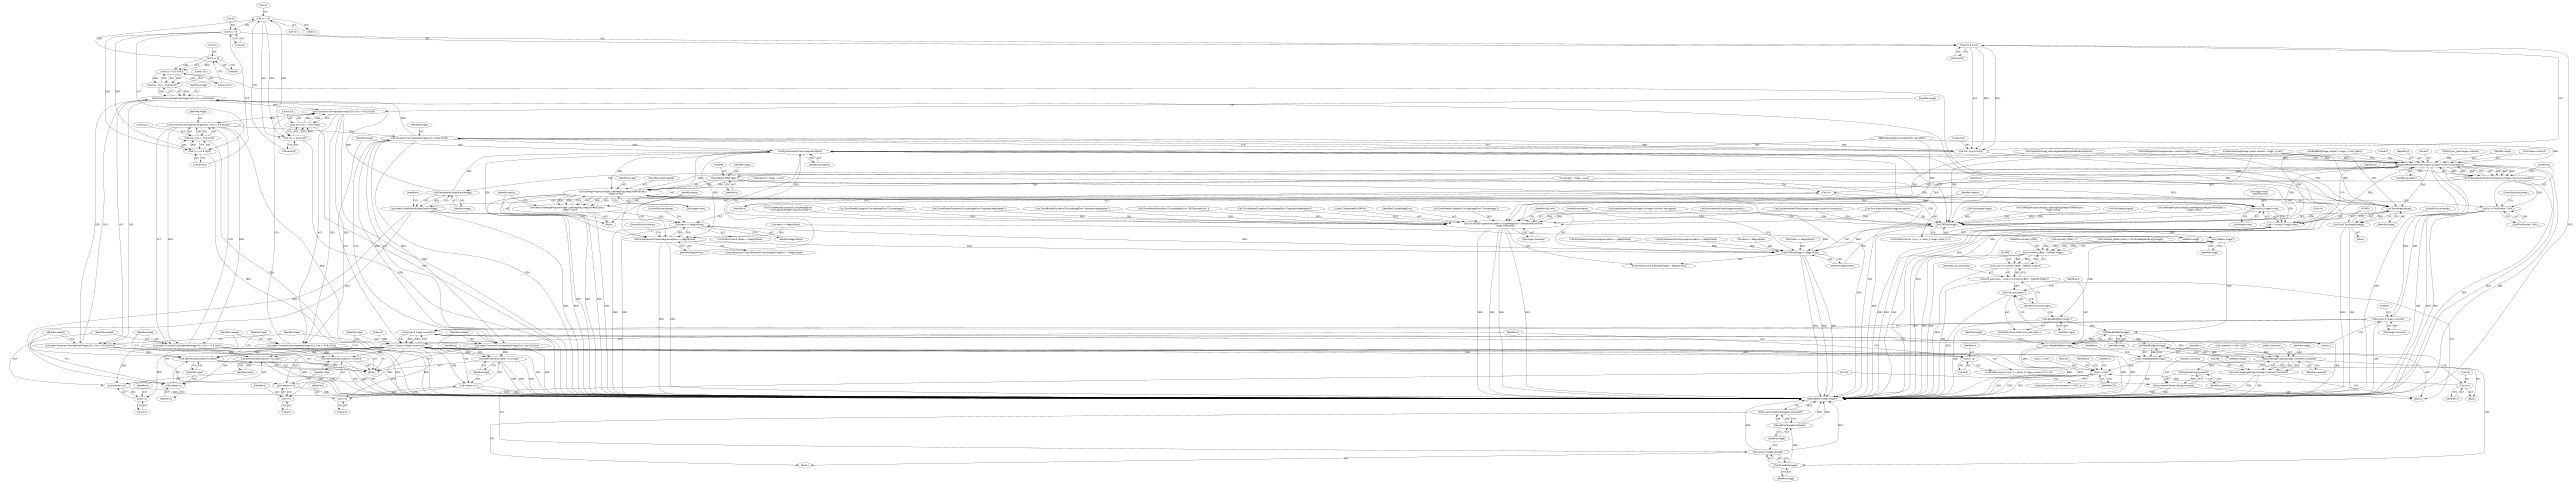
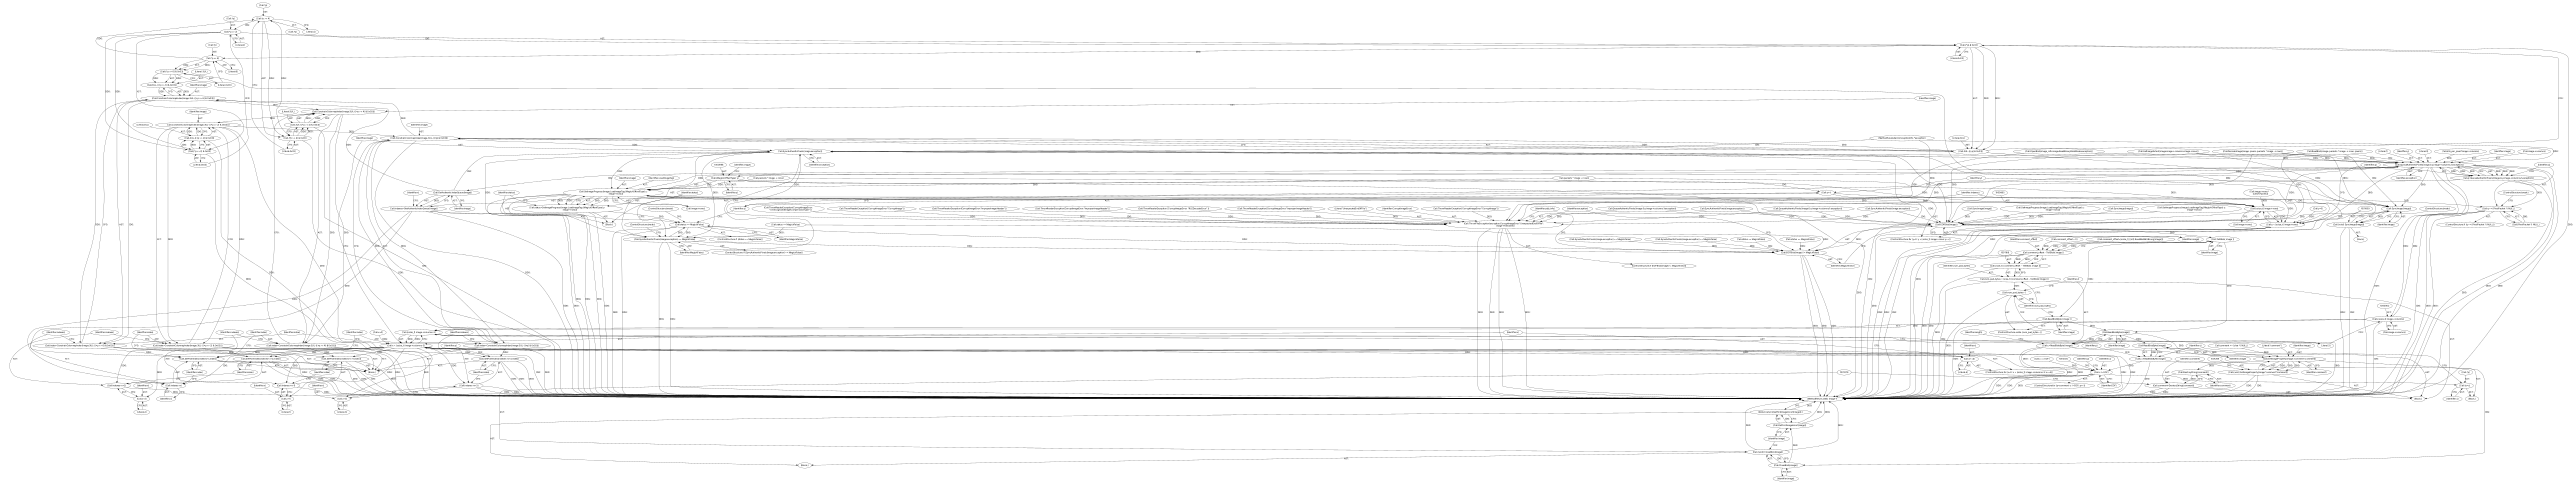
none -> (1090, 52)
(161, 78) -> none
(1606, 111) -> none
none -> (2000, 193)
none -> (2470, 225)
(2107, 229) -> (2105, 229)
(1533, 239) -> none
(1732, 259) -> none
(2231, 346) -> (2231, 346)
(2283, 382) -> (2282, 382)
(572, 393) -> none
(1790, 426) -> (1790, 426)
